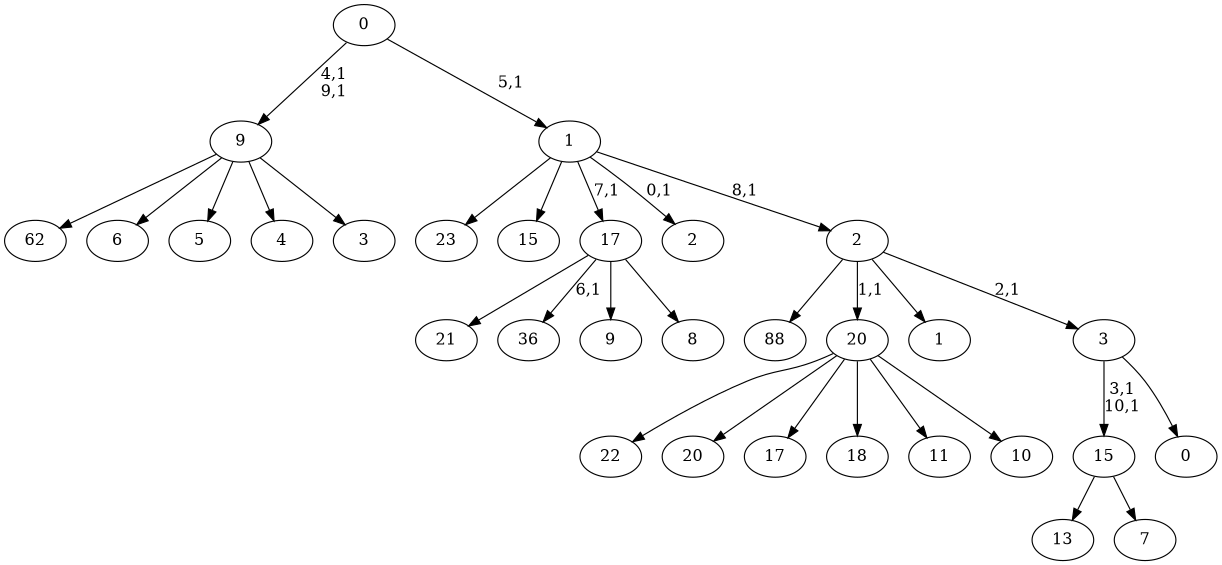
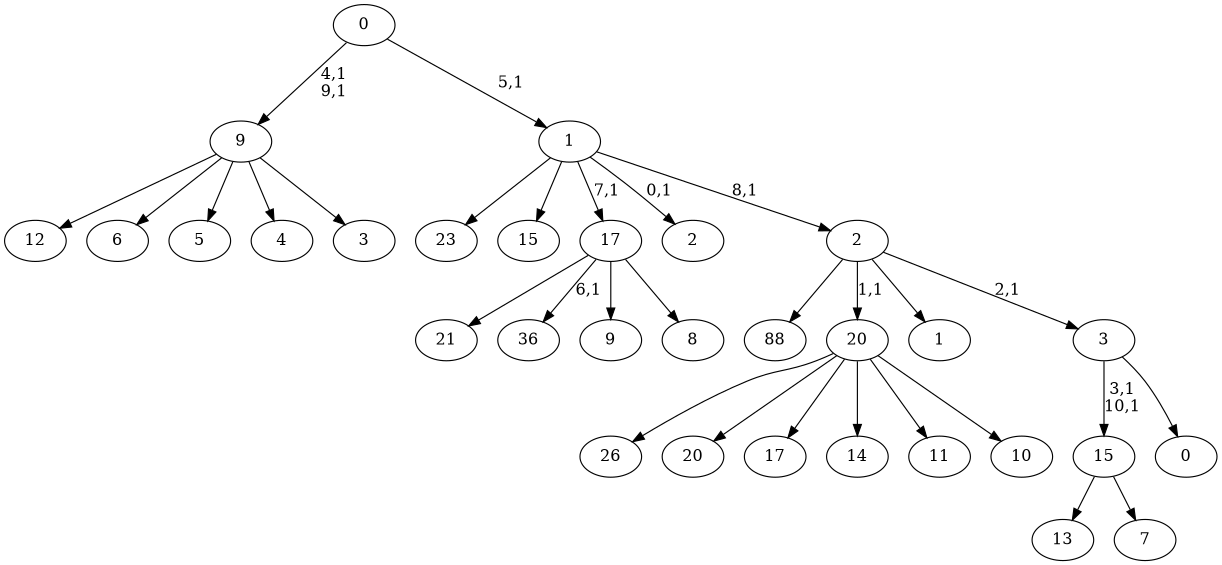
(35, 241) -> (35, 241)
(611, 457) -> (611, 457)
(857, 457) -> (857, 457)
